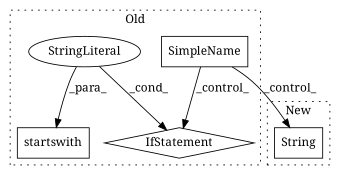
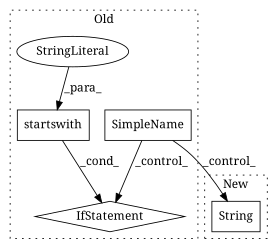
(130, 95) -> (80, 168)
